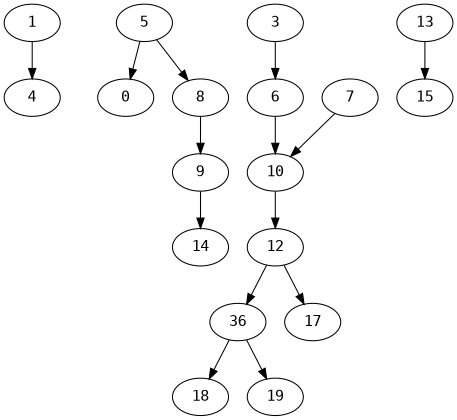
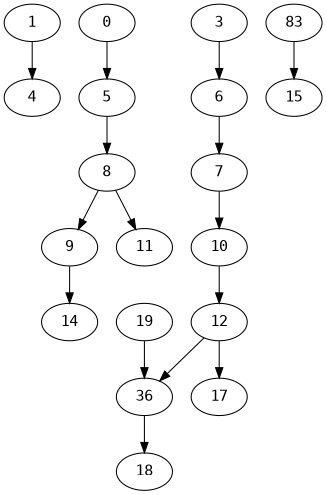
(425, 23) -> (294, 23)
(136, 55) -> (107, 55)
(275, 130) -> (219, 130)
none -> (144, 247)
(254, 355) -> (144, 354)
